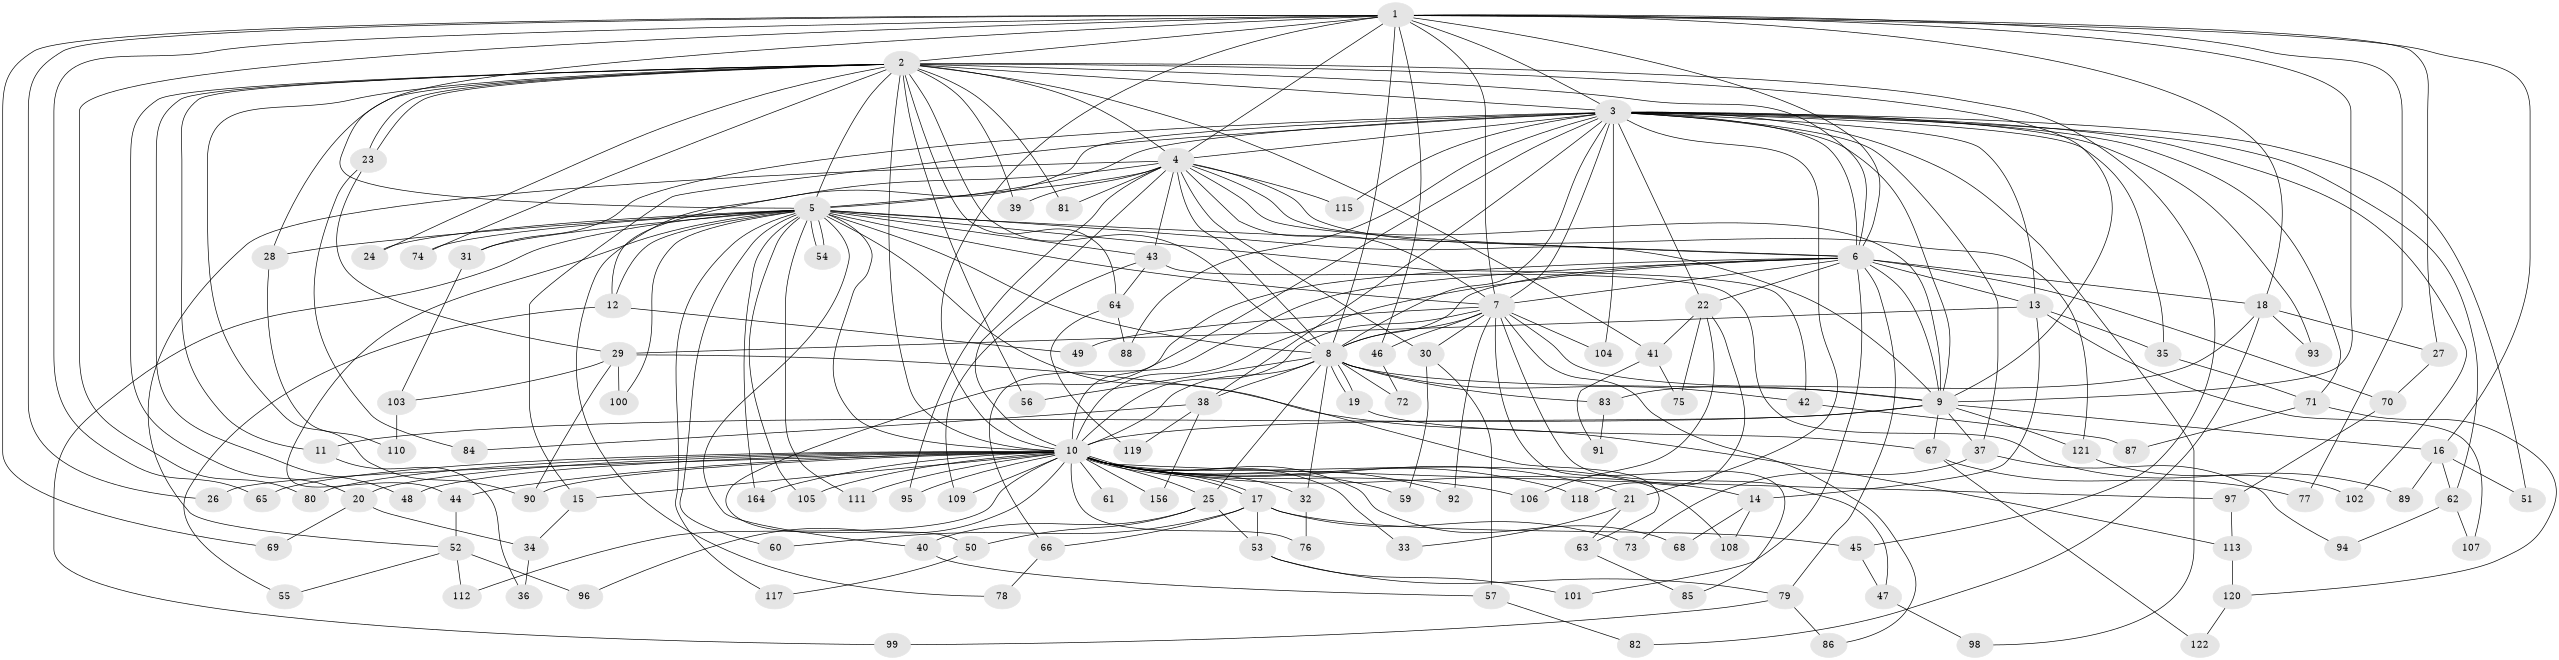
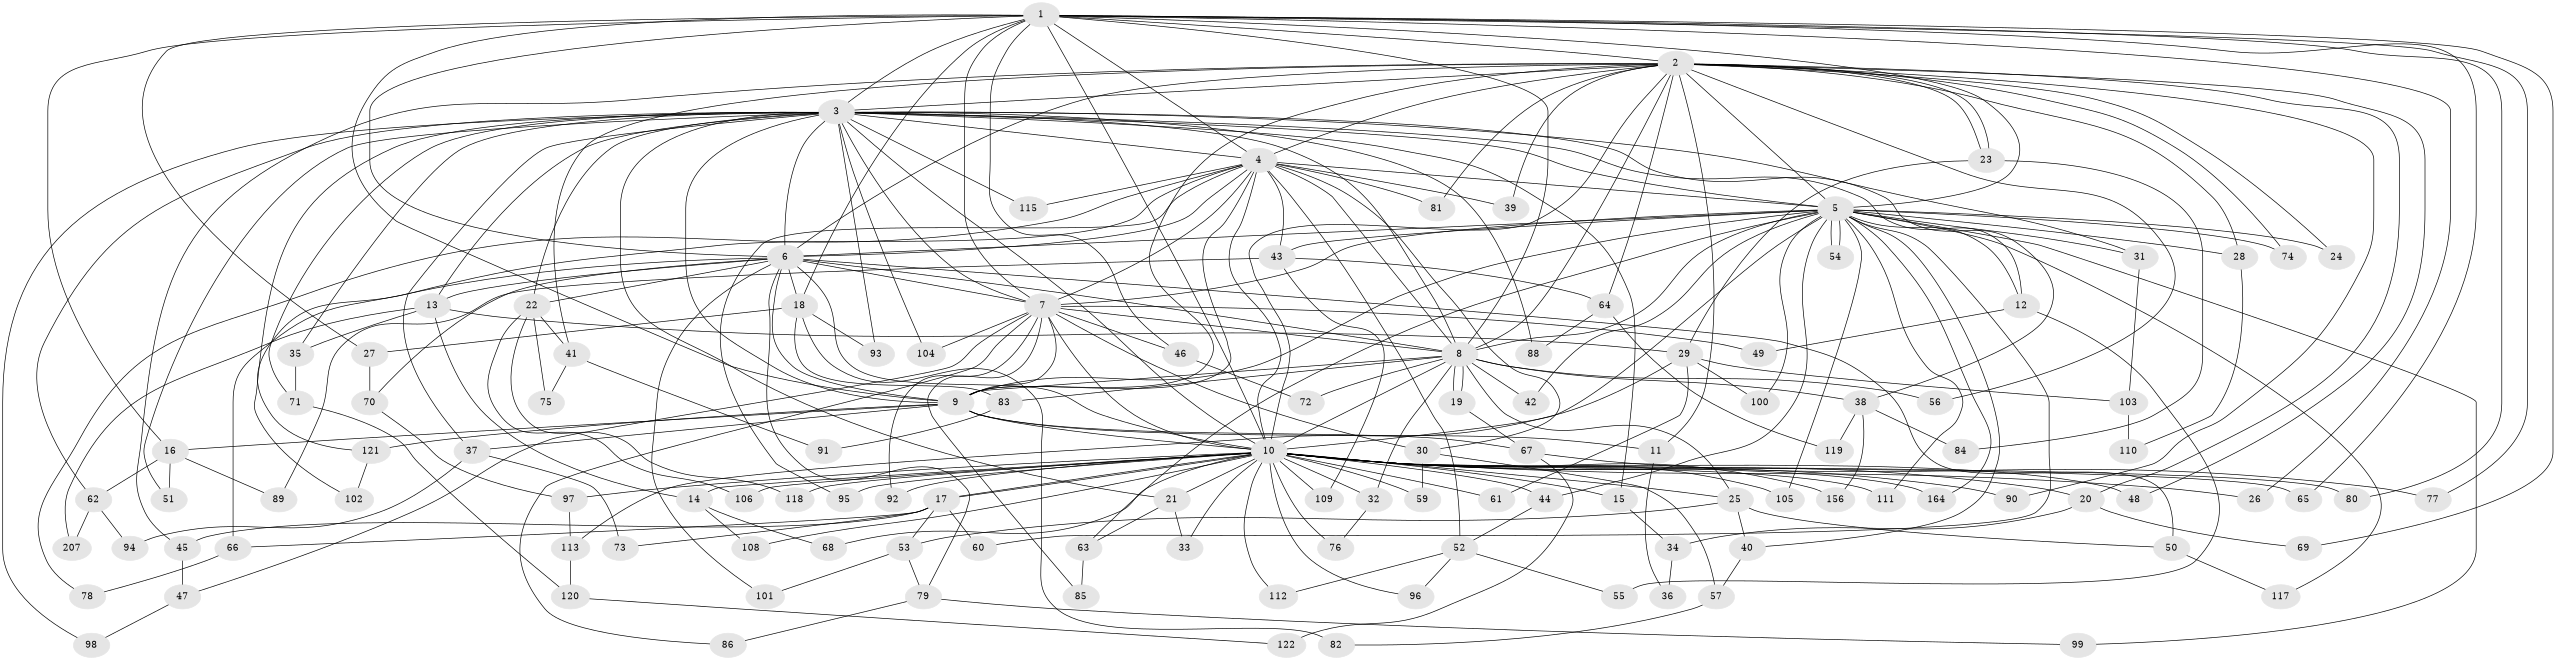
(576, 420) -> (1608, 449)
(2131, 451) -> none
(2471, 548) -> (72, 548)
